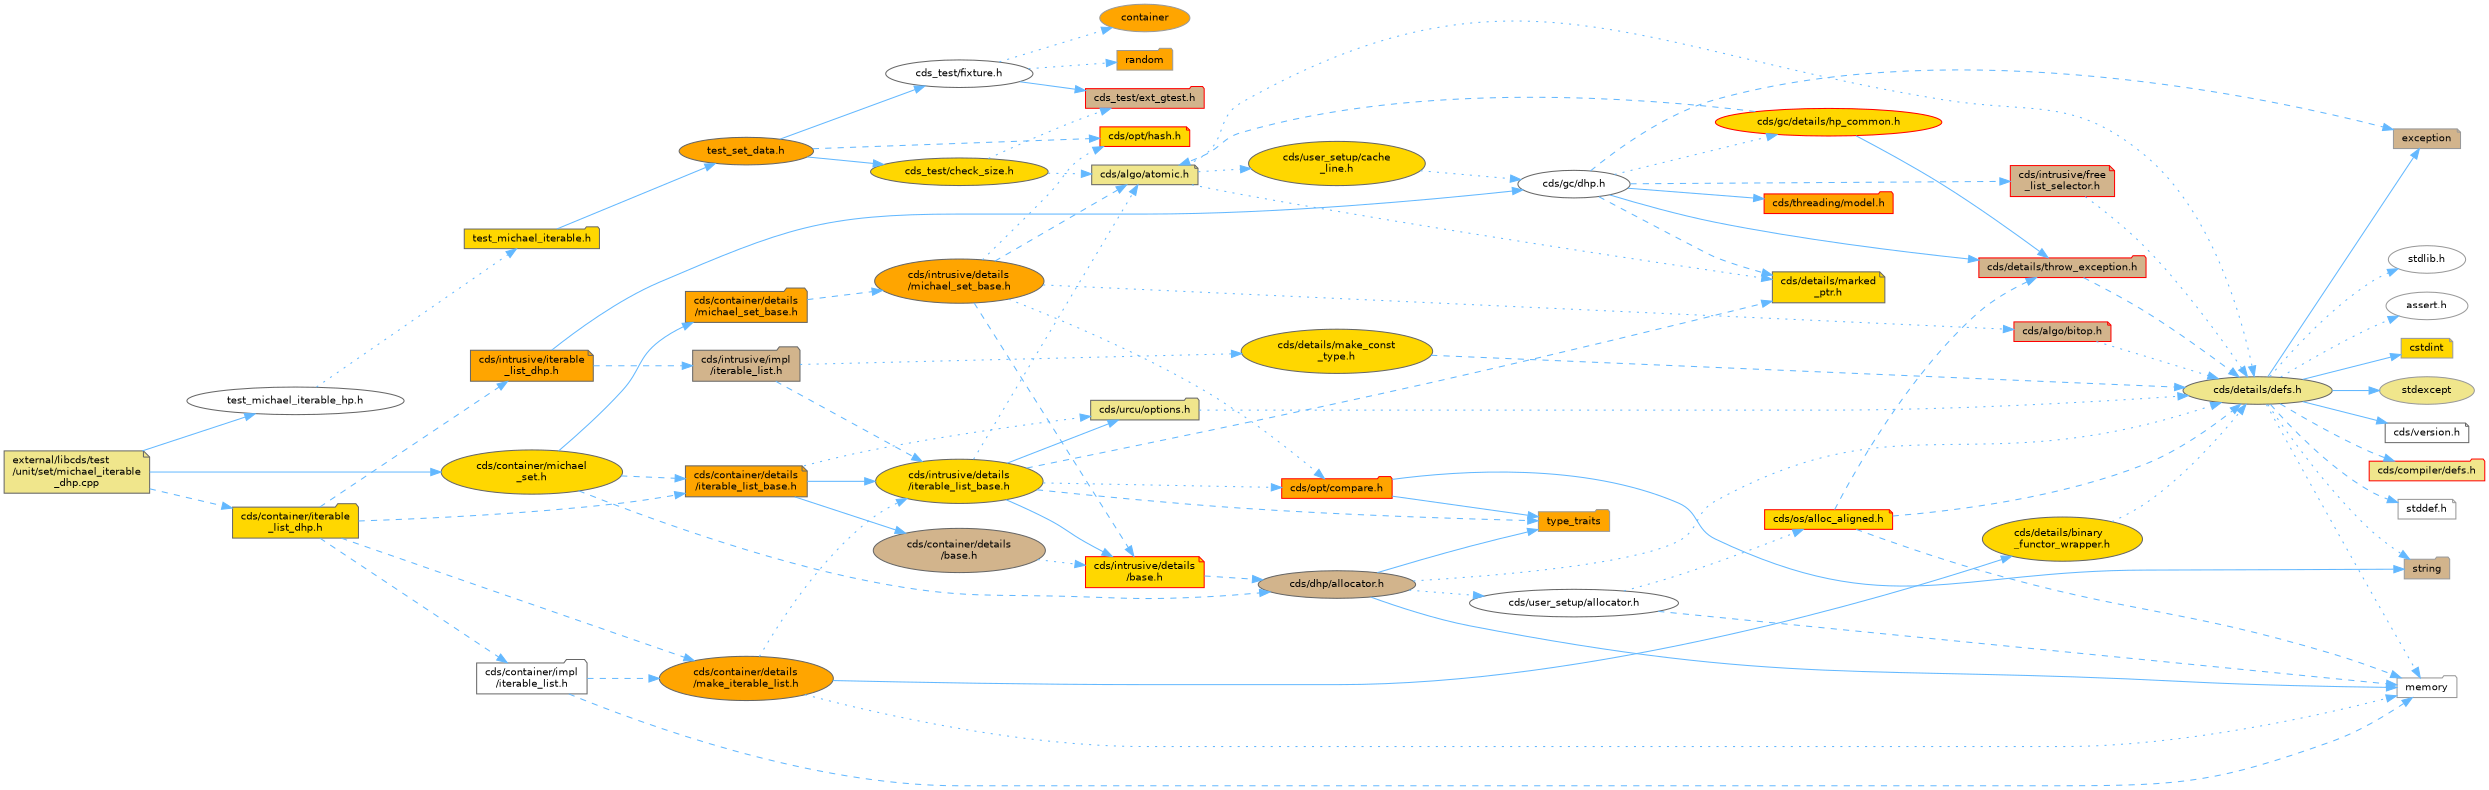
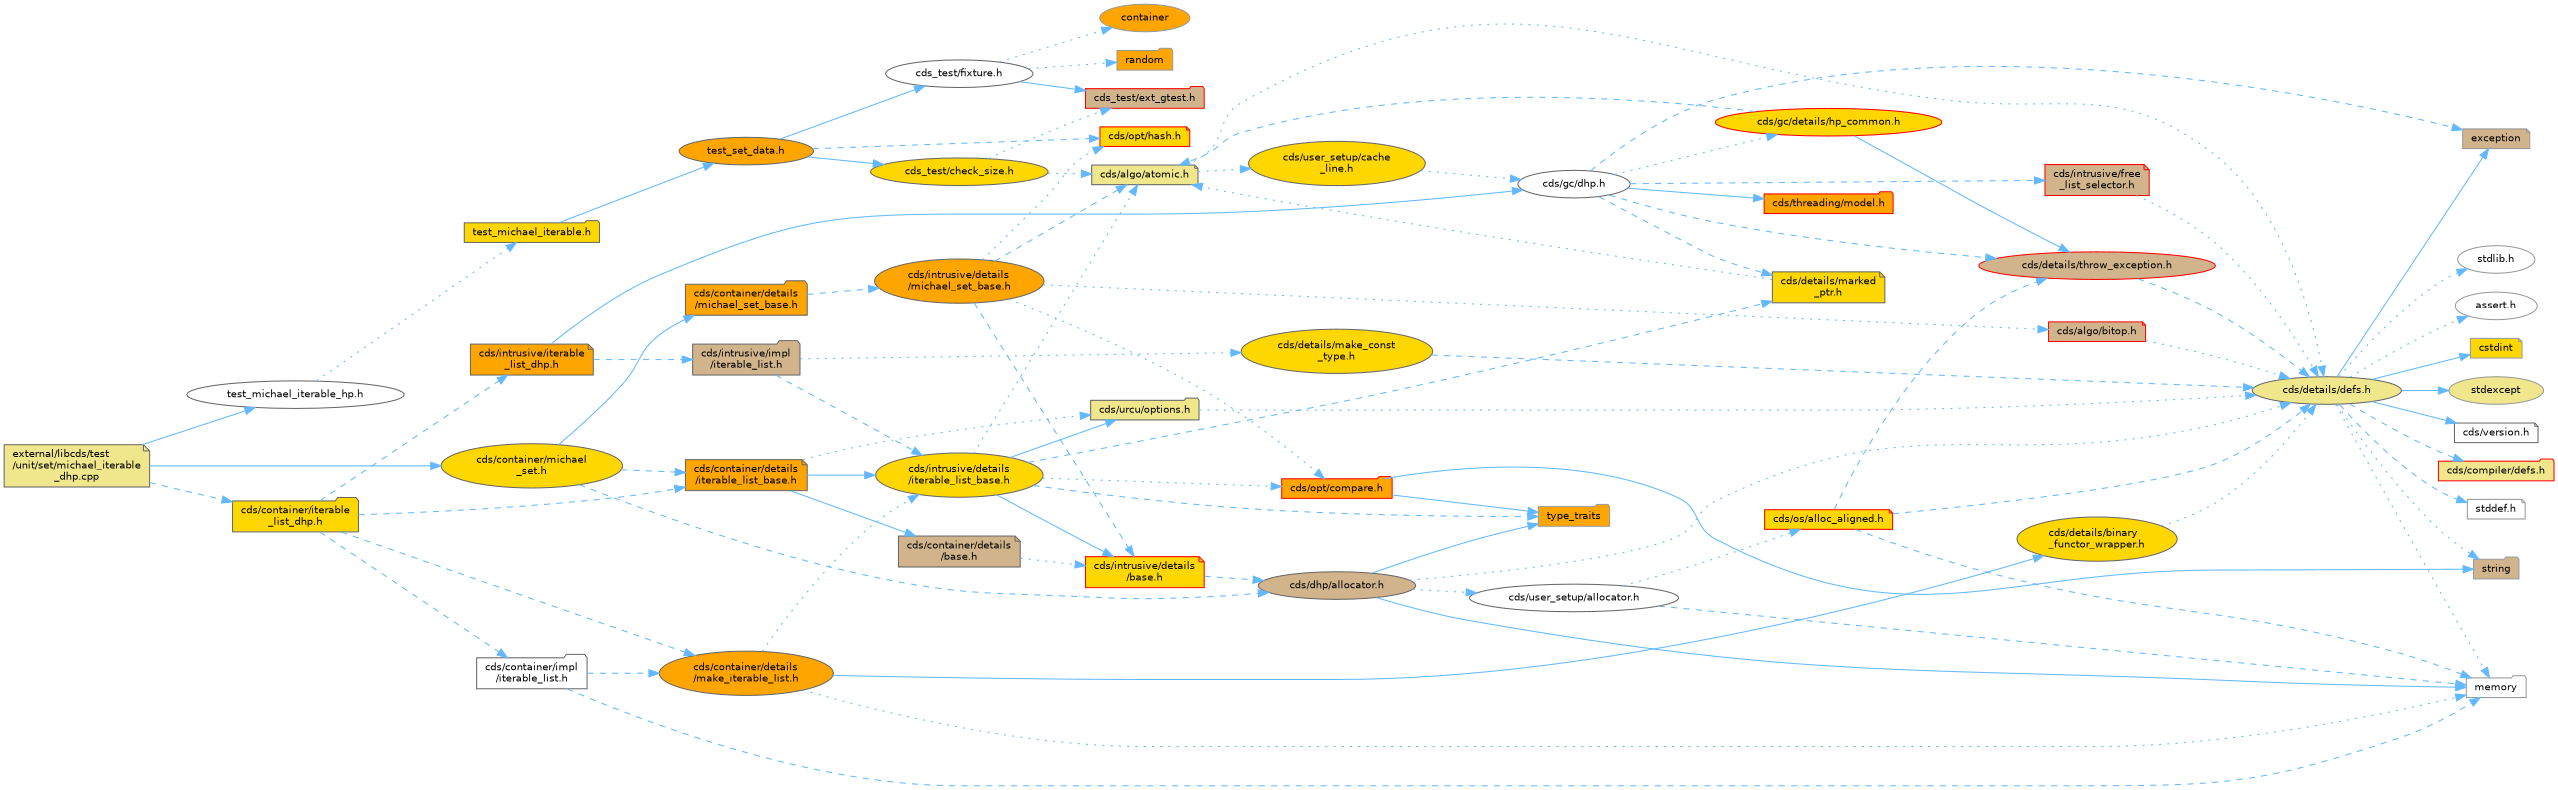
(1476, 234) -> (1487, 236)
(1787, 235) -> (1796, 236)
(2062, 268) -> (2097, 266)
(959, 550) -> (959, 552)
